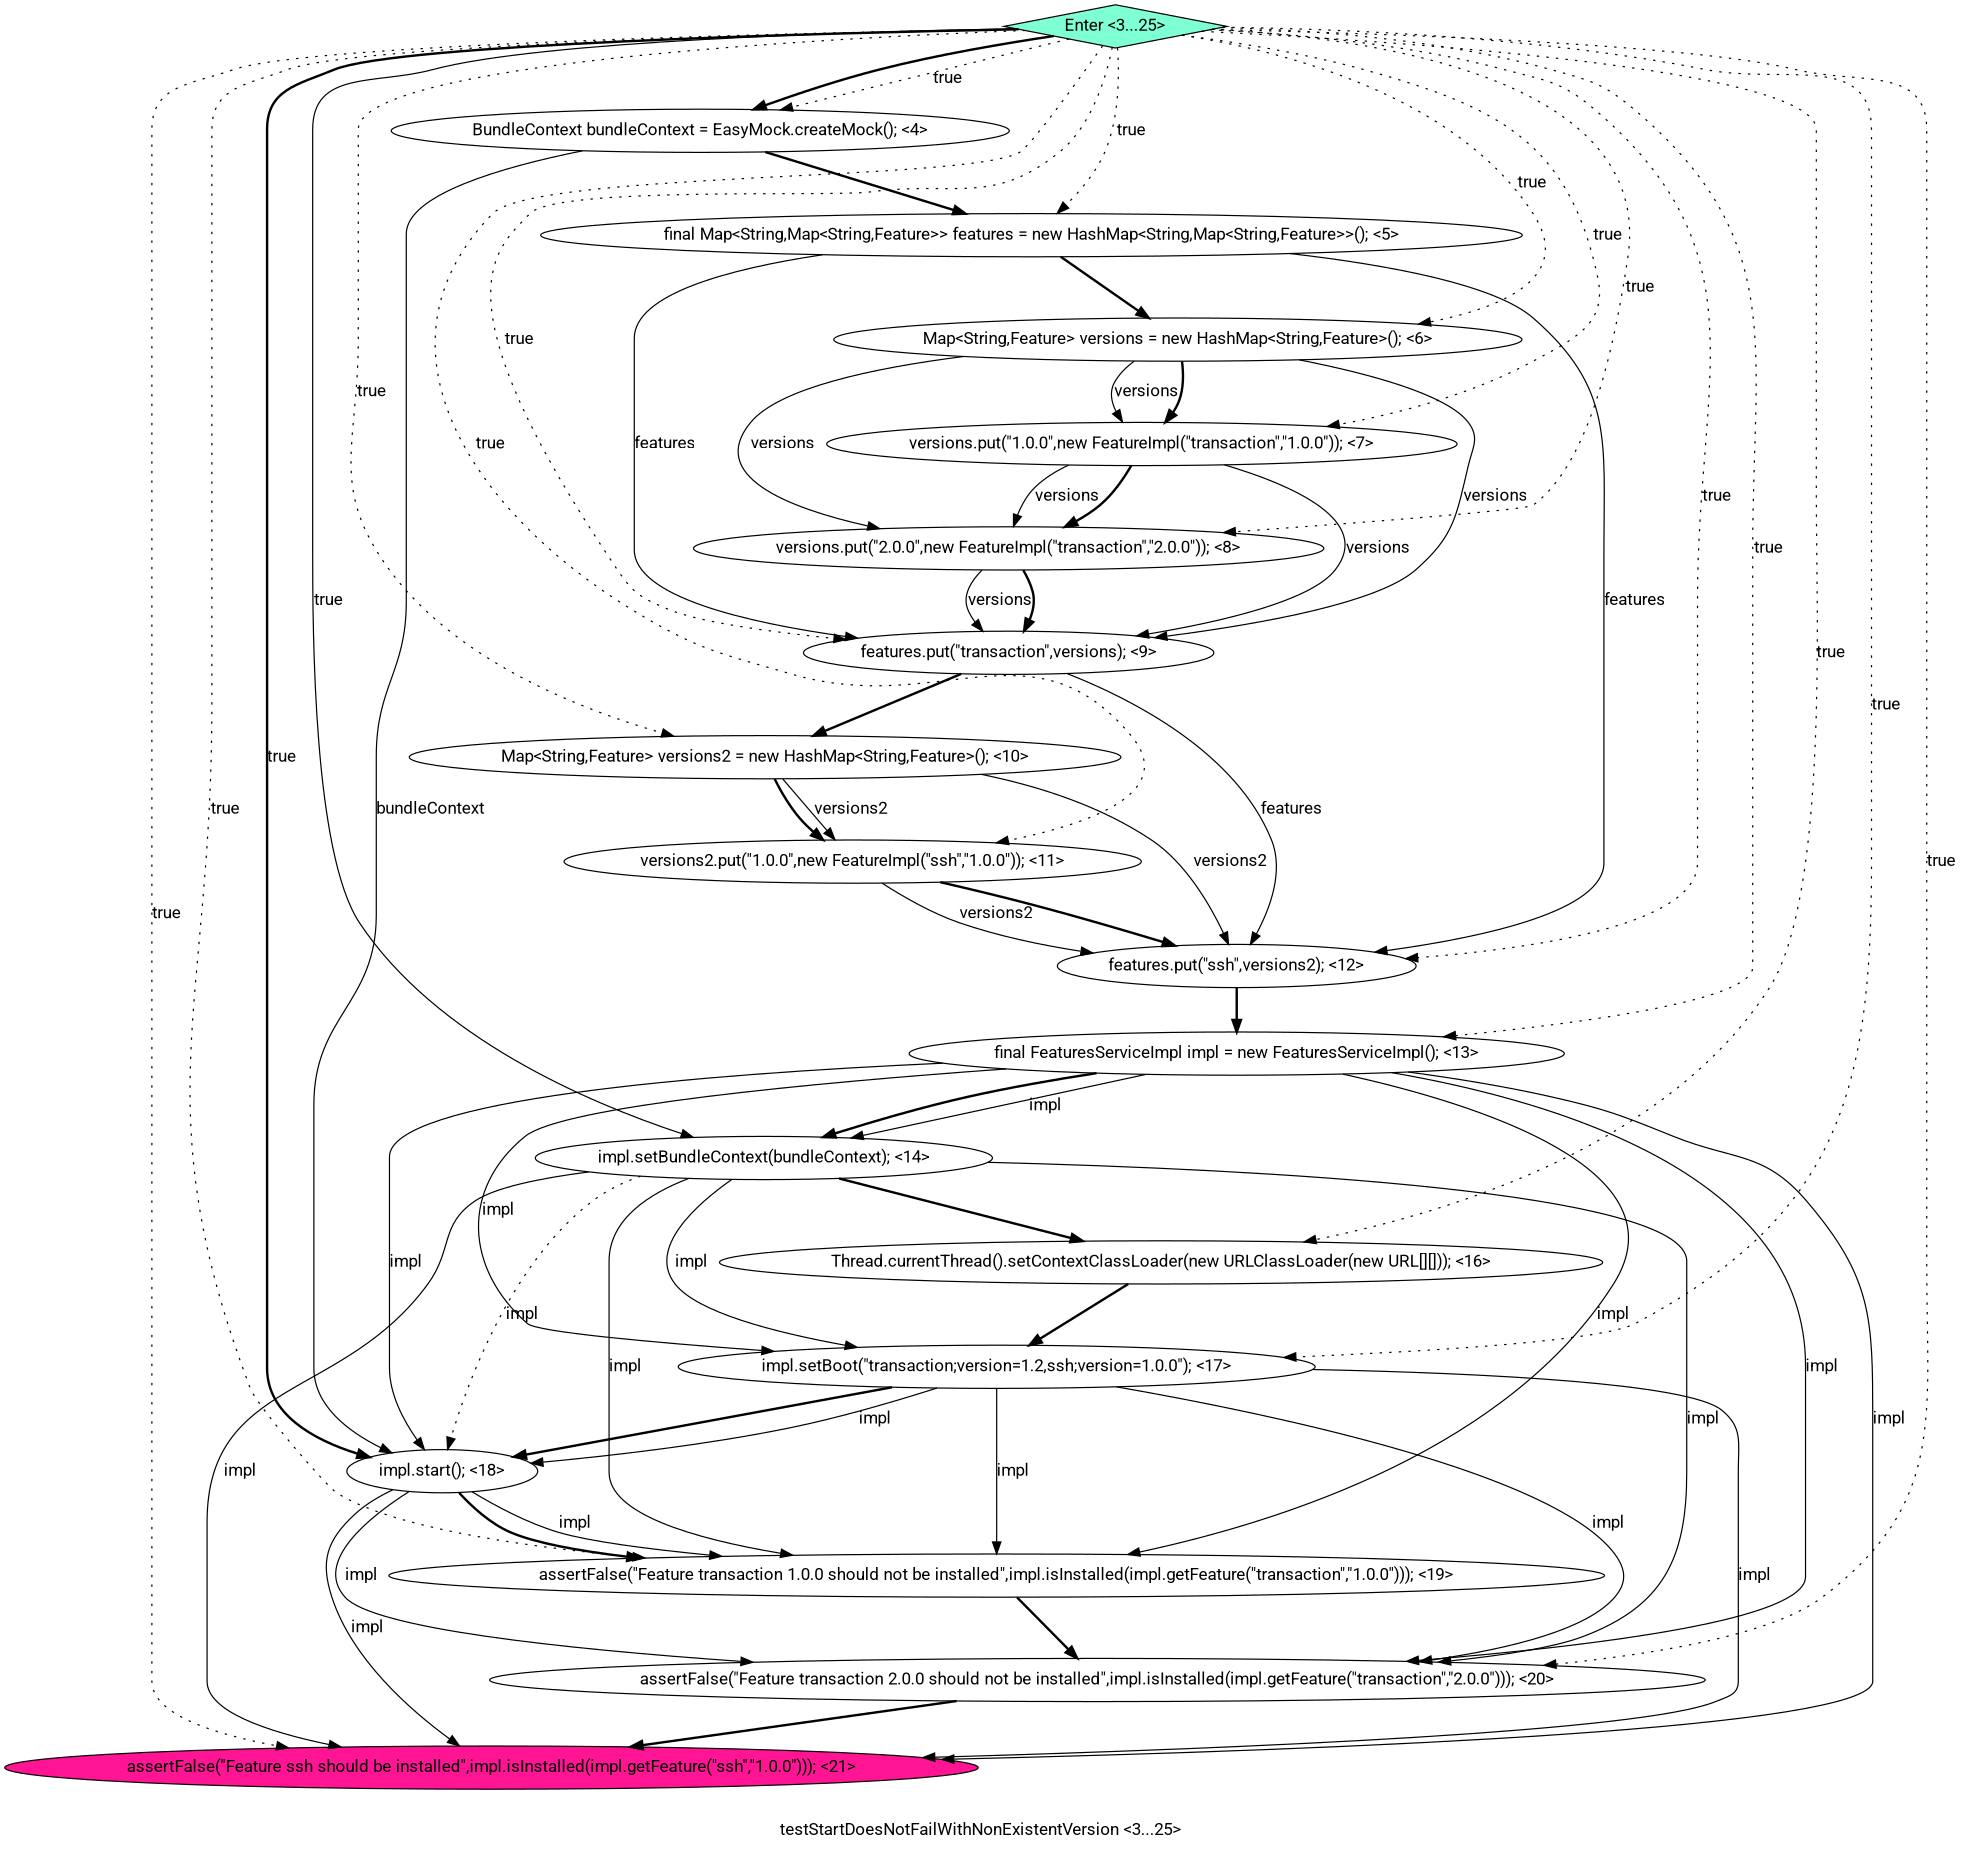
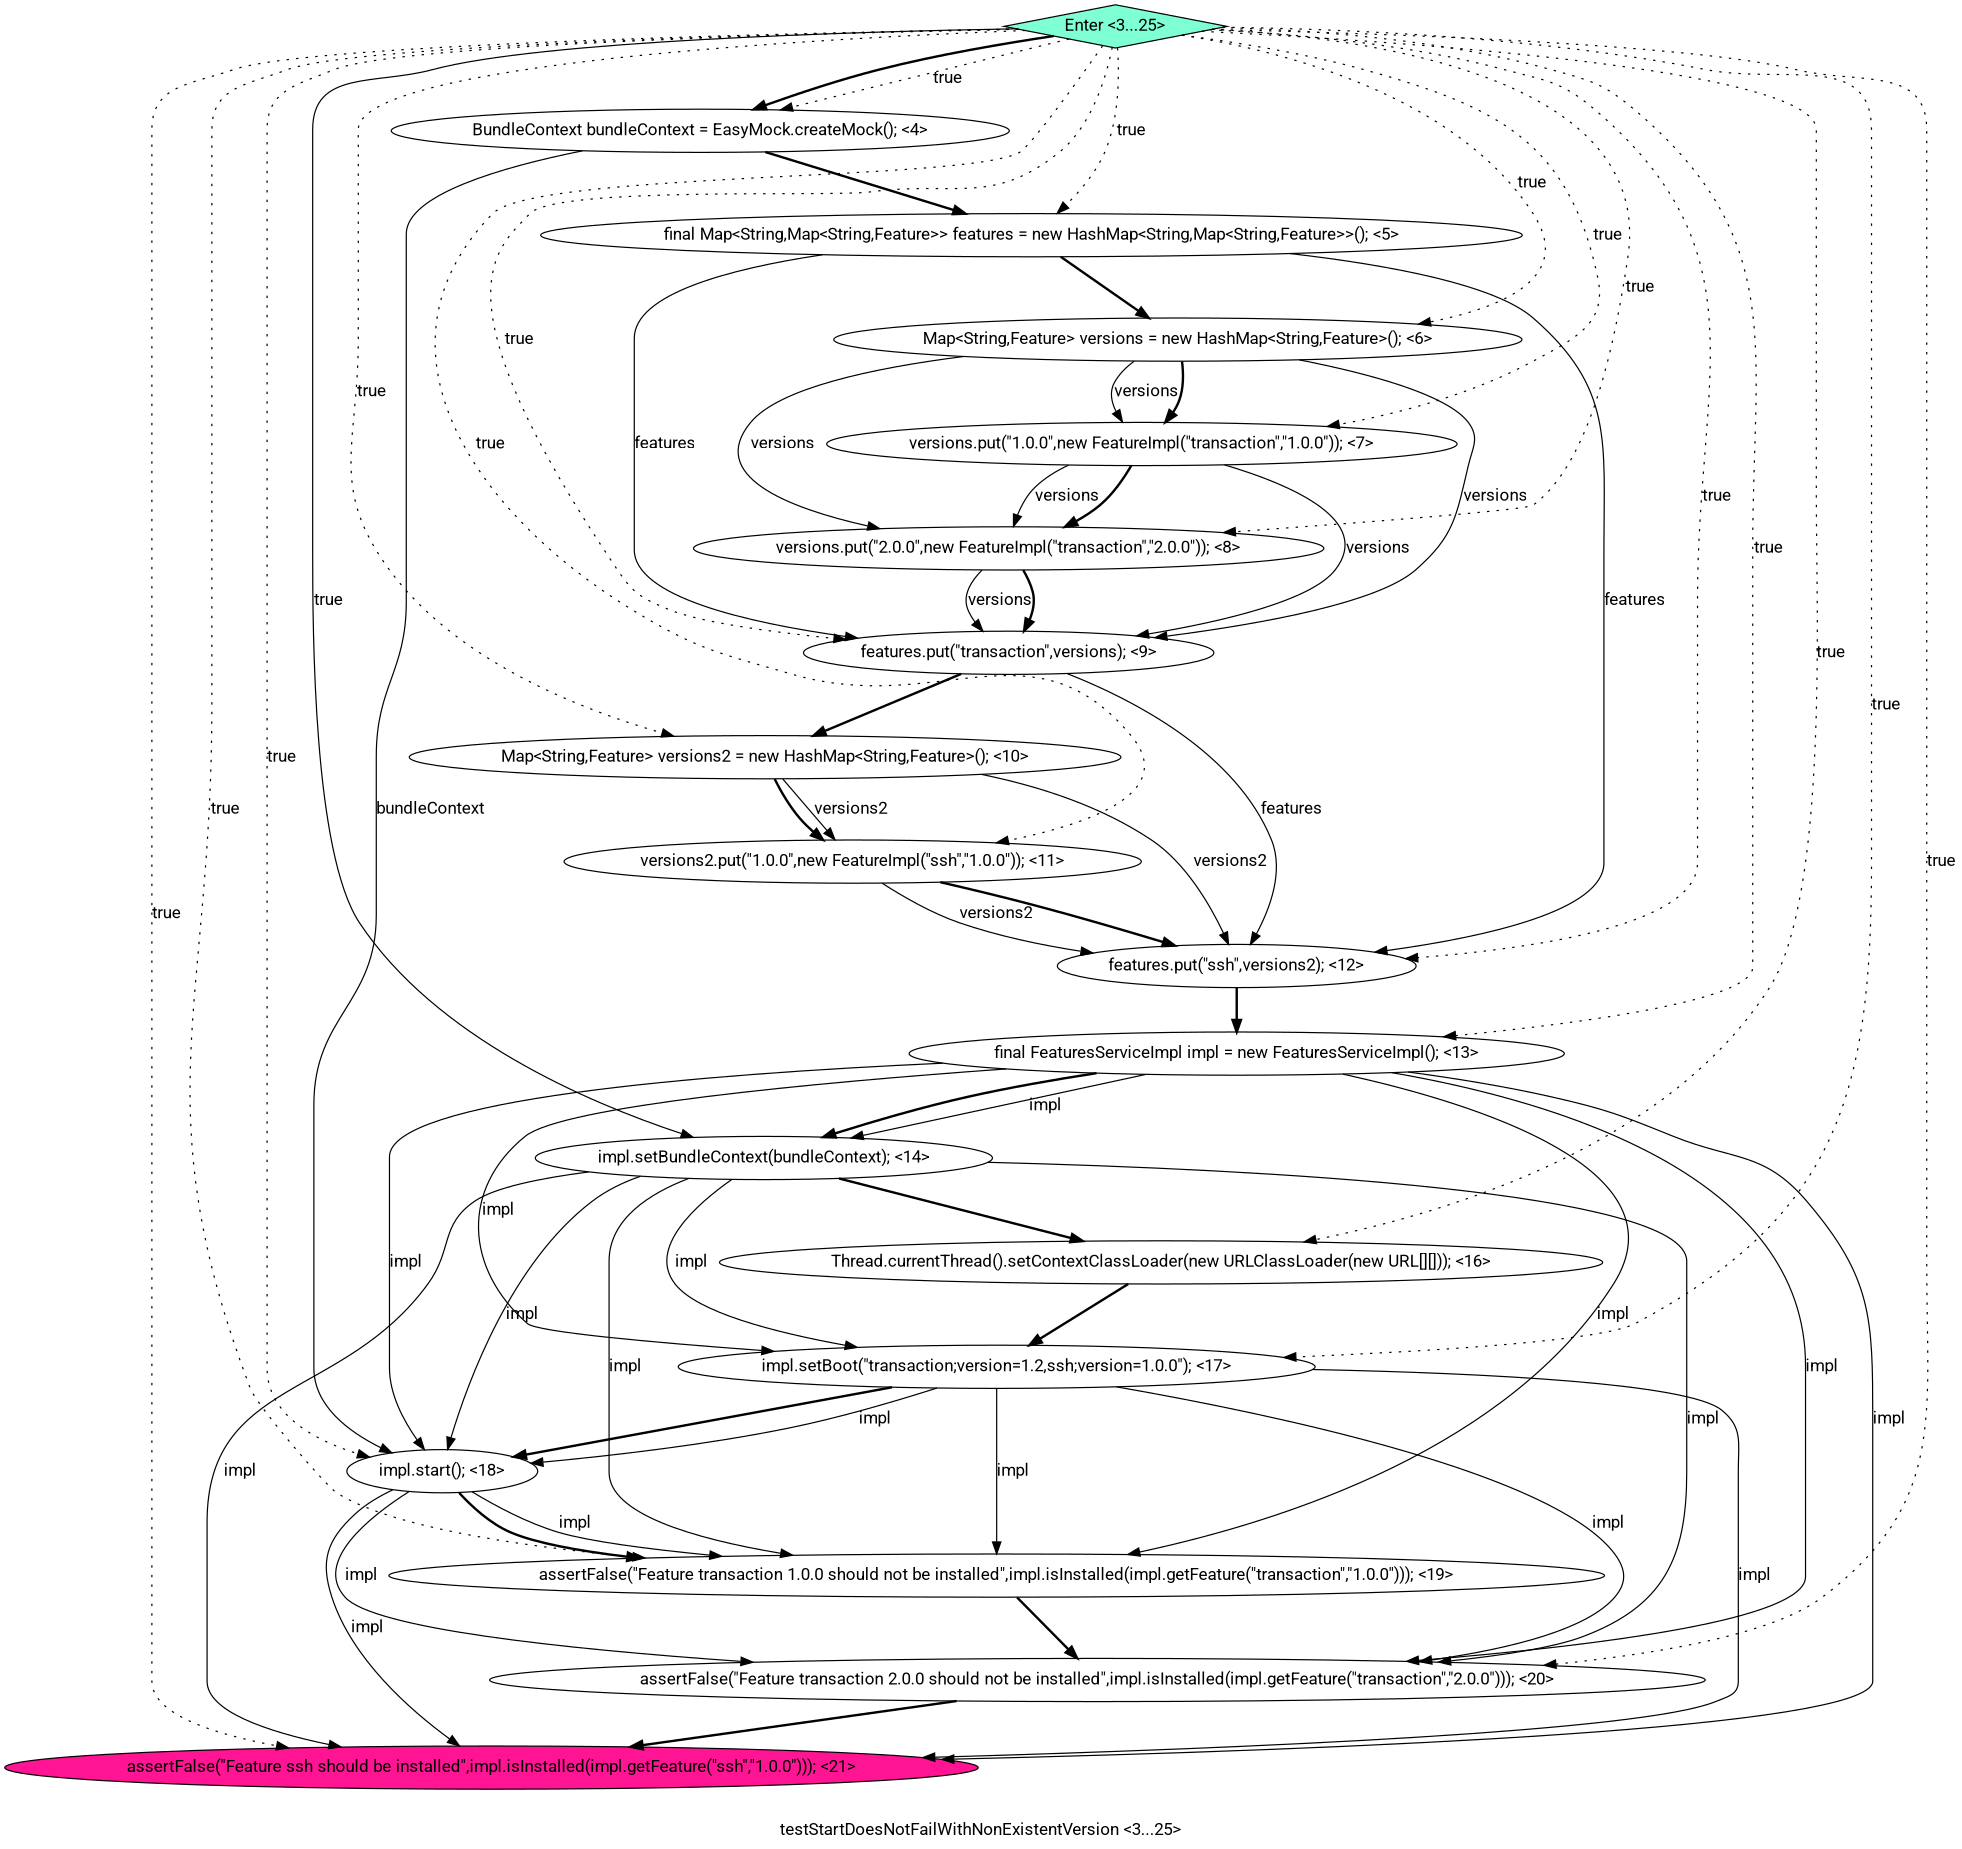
(267, 424) -> (267, 424)
(518, 1285) -> (518, 1285)
